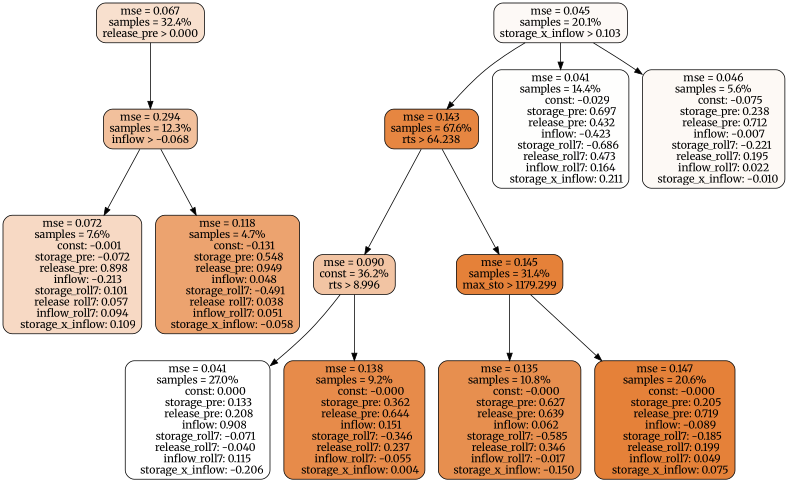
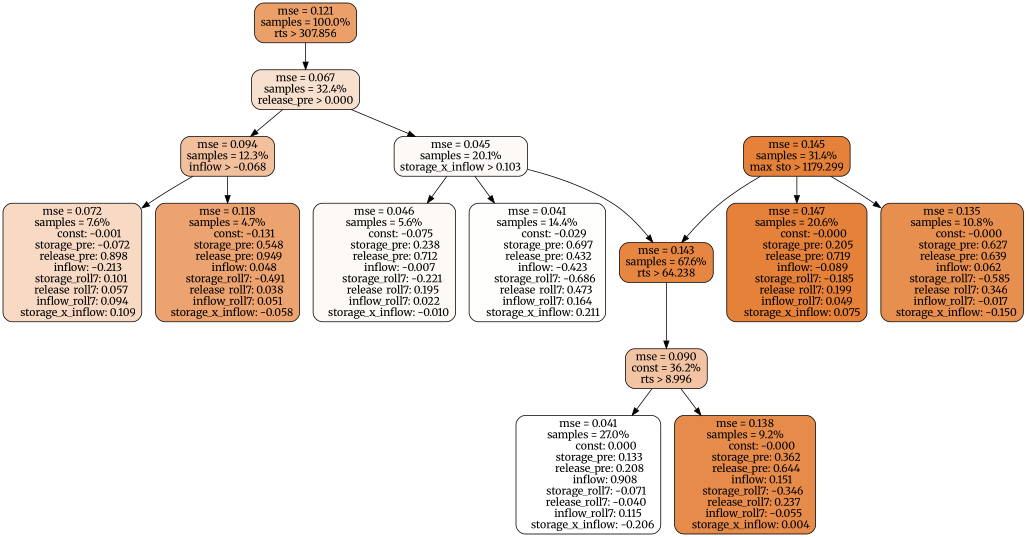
none -> (306, 23)
none -> (380, 122)
(150, 129) -> (228, 156)
(469, 198) -> (721, 203)
